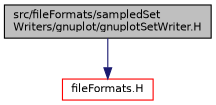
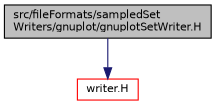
(108, 90) -> (108, 90)
